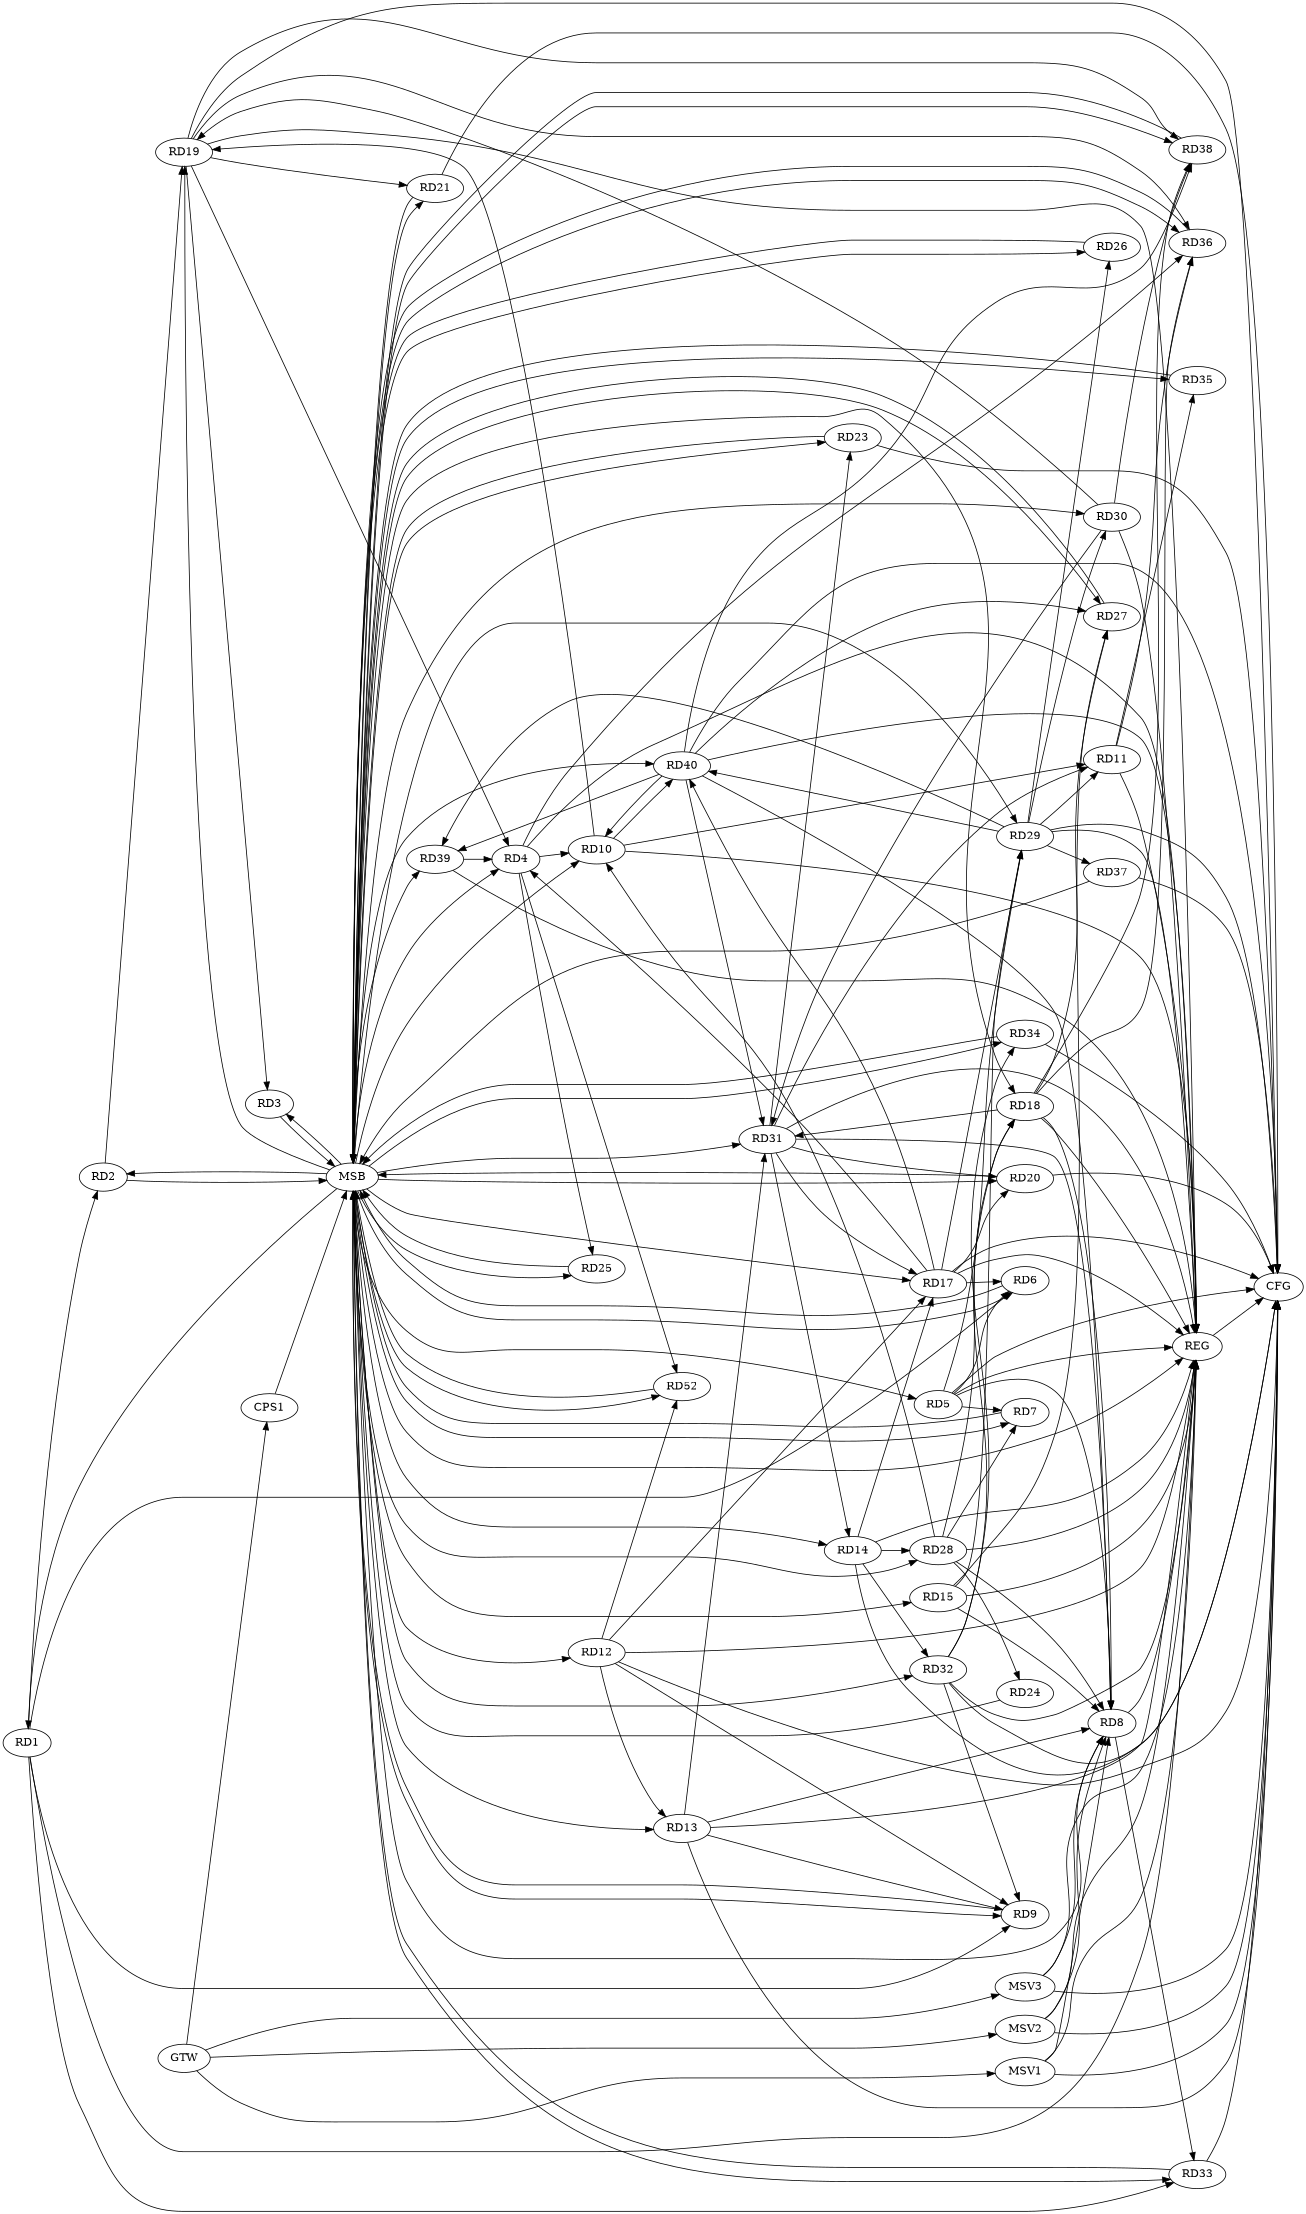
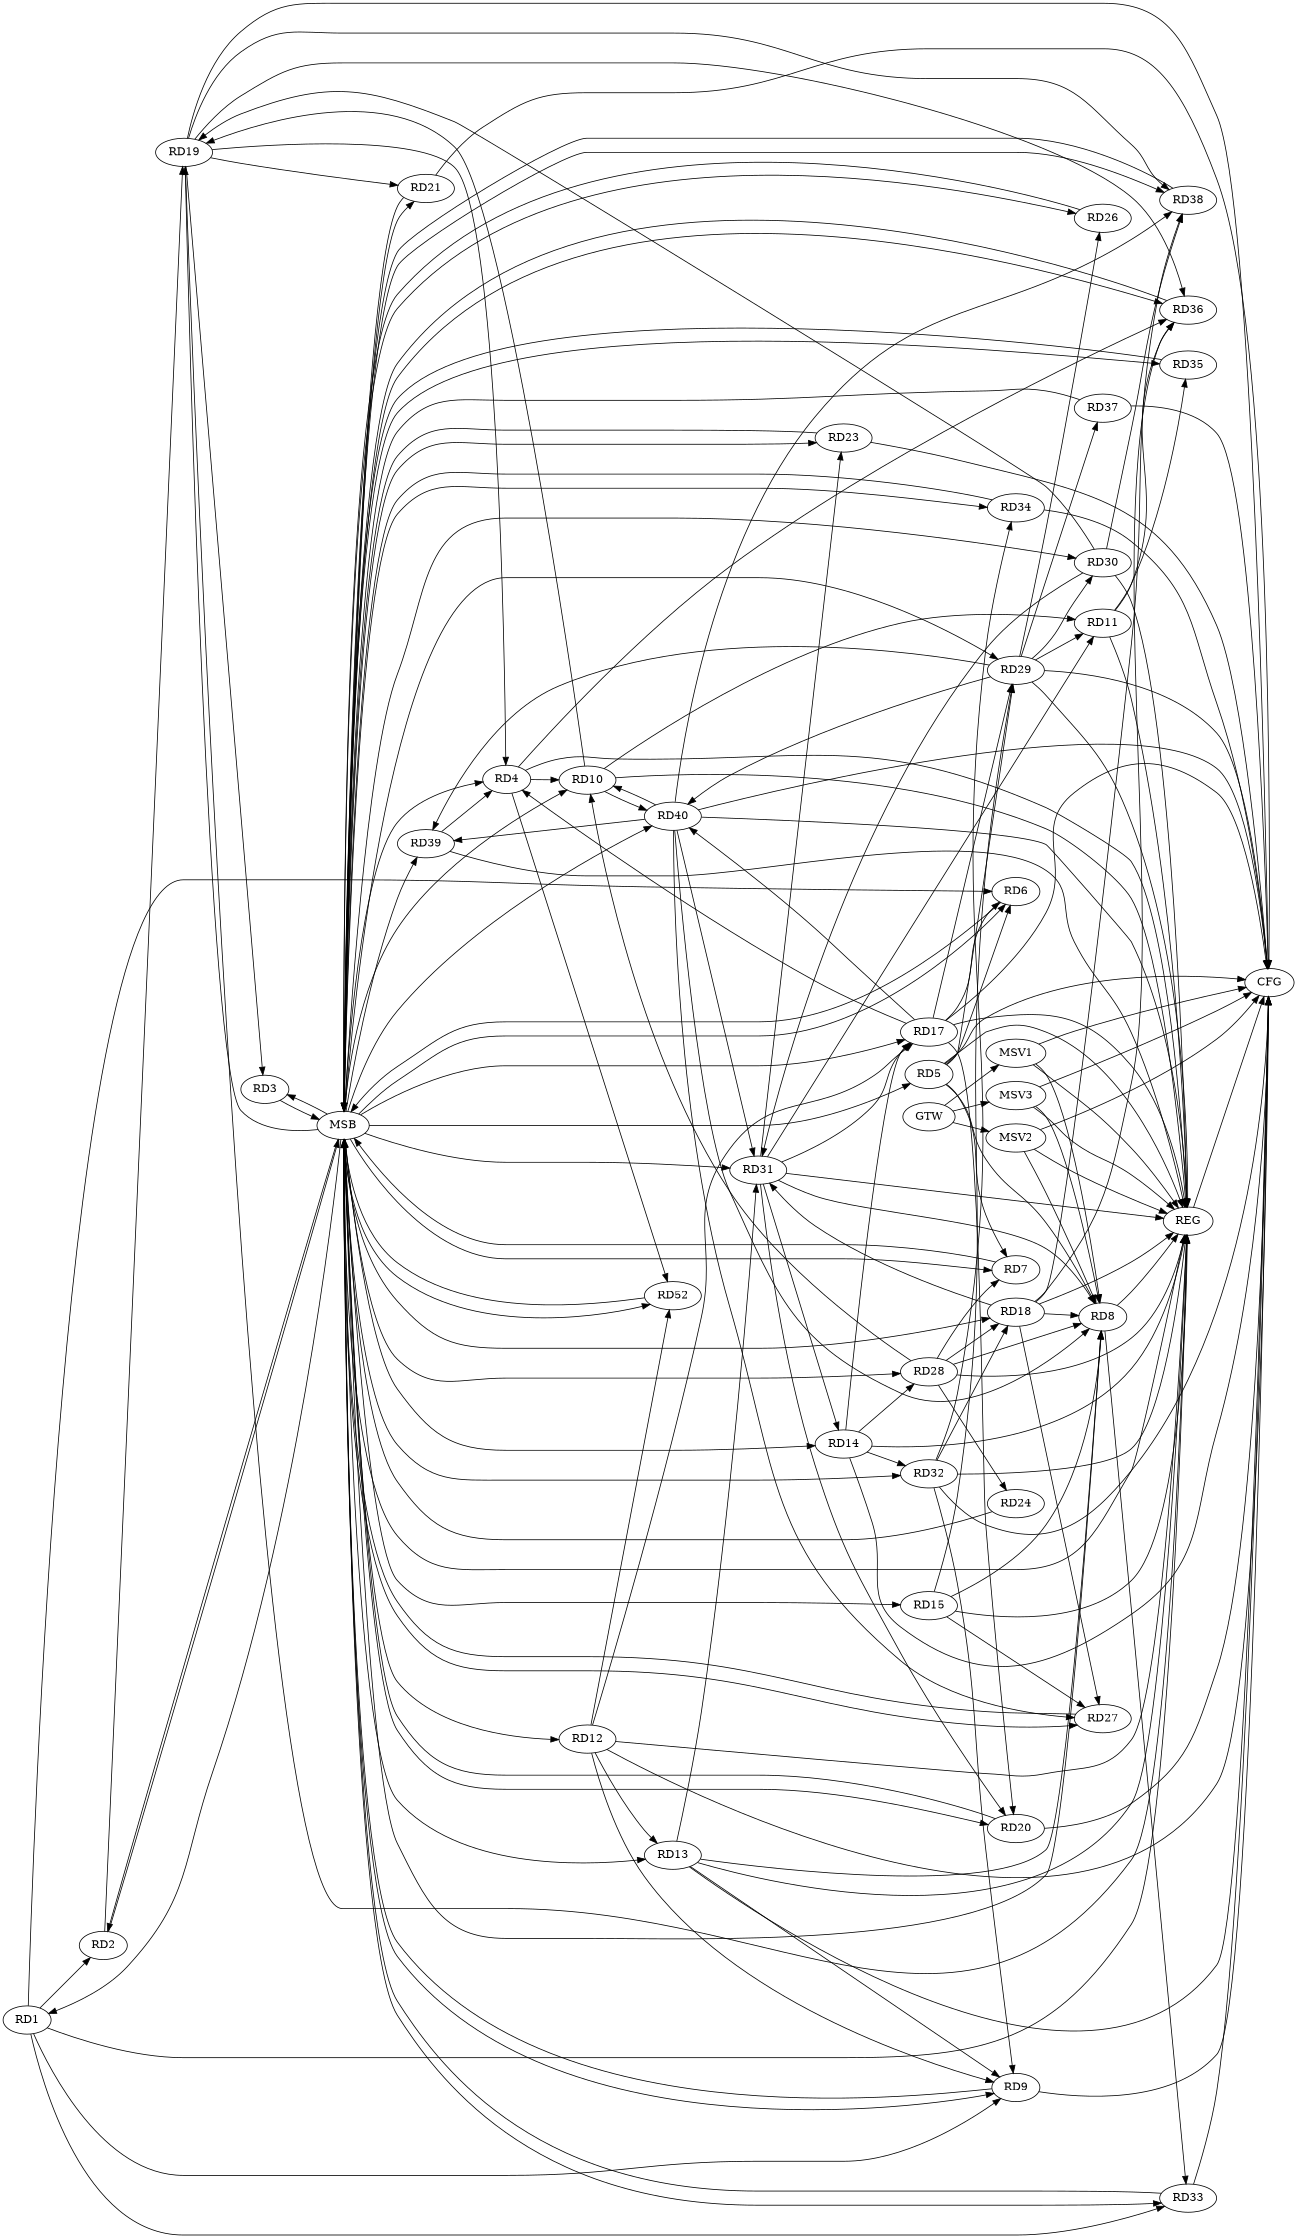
(597, 1269) -> none
(269, 1408) -> none
none -> (1253, 1625)
